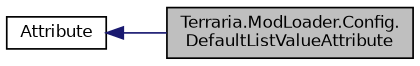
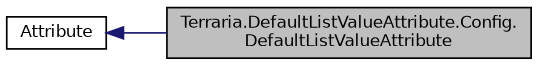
(290, 33) -> (349, 33)
